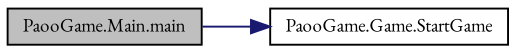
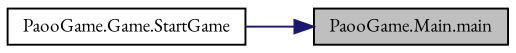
(227, 27) -> (270, 27)
